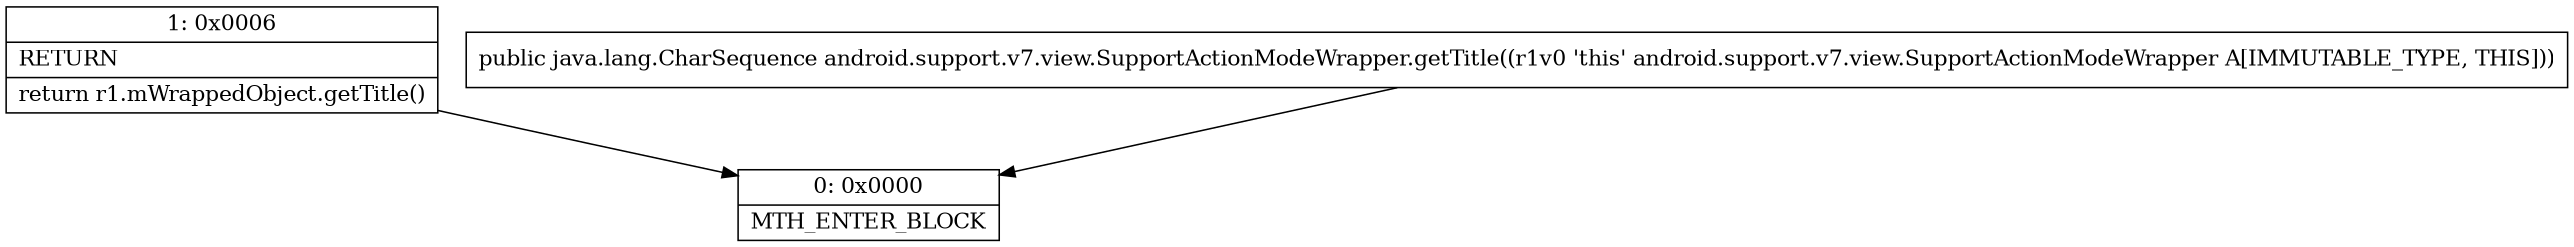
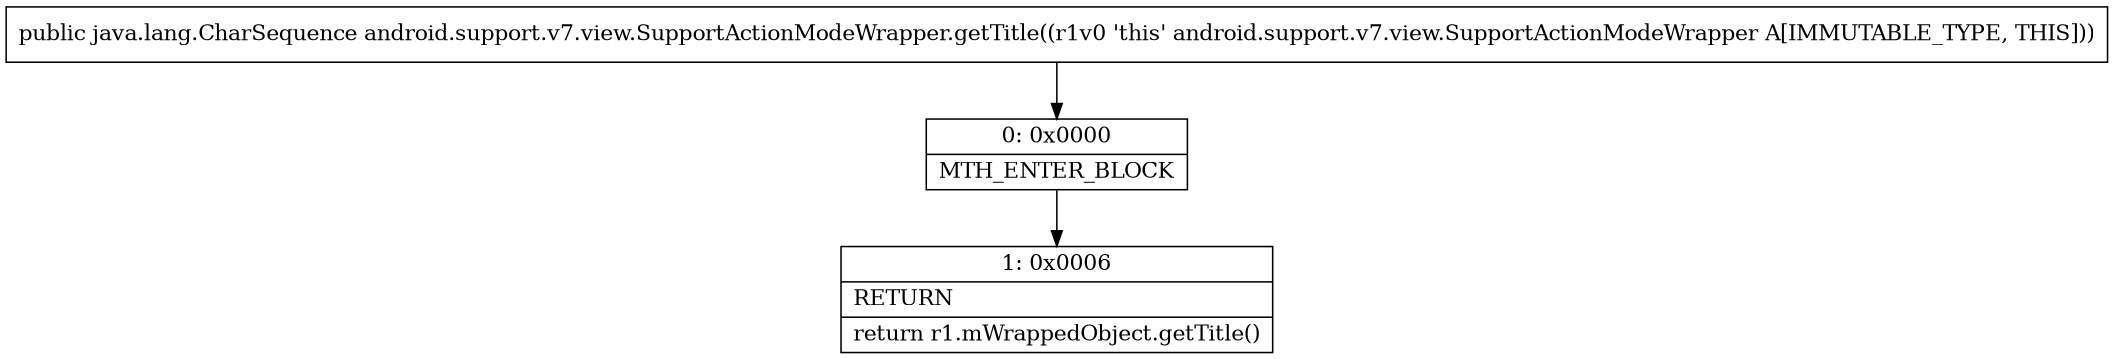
(580, 142) -> (1057, 210)
